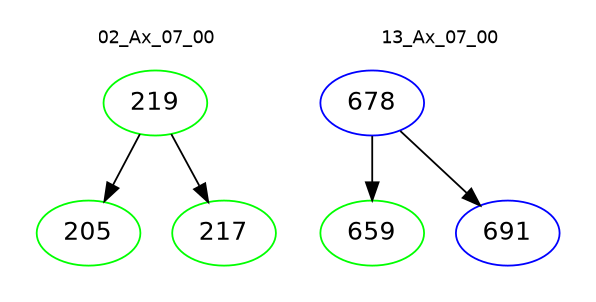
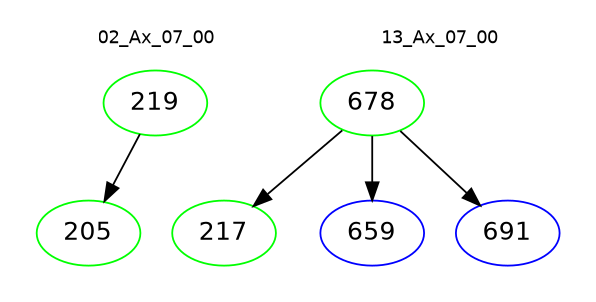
(372, 103) -> (372, 103)
(185, 160) -> (318, 151)
(372, 233) -> (372, 233)
